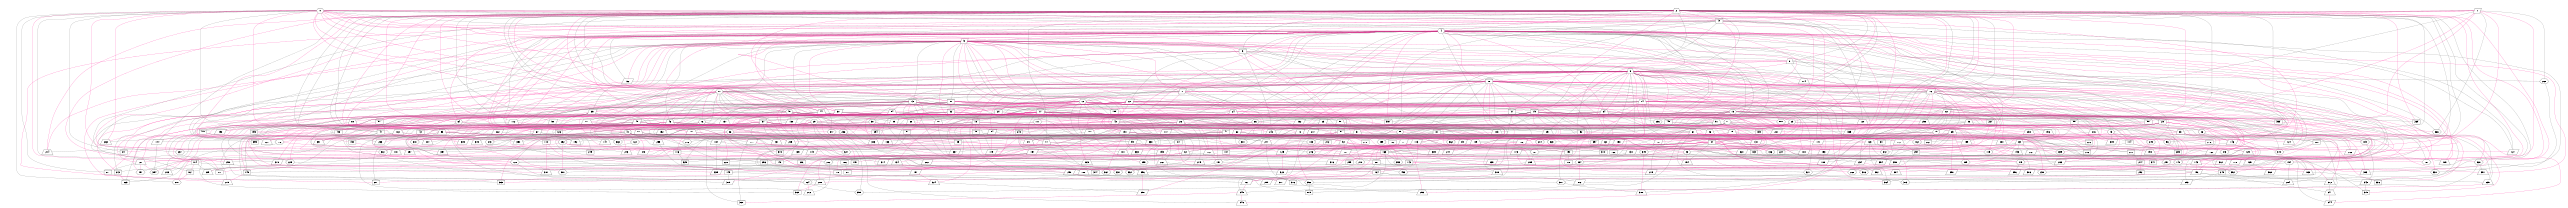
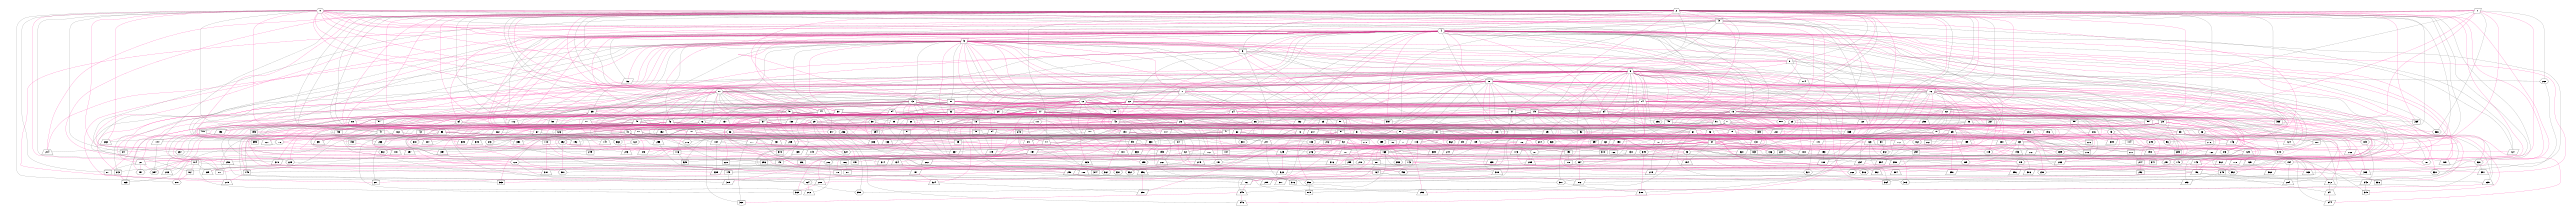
(1271, 132) -> none
(575, 156) -> (1290, 169)
